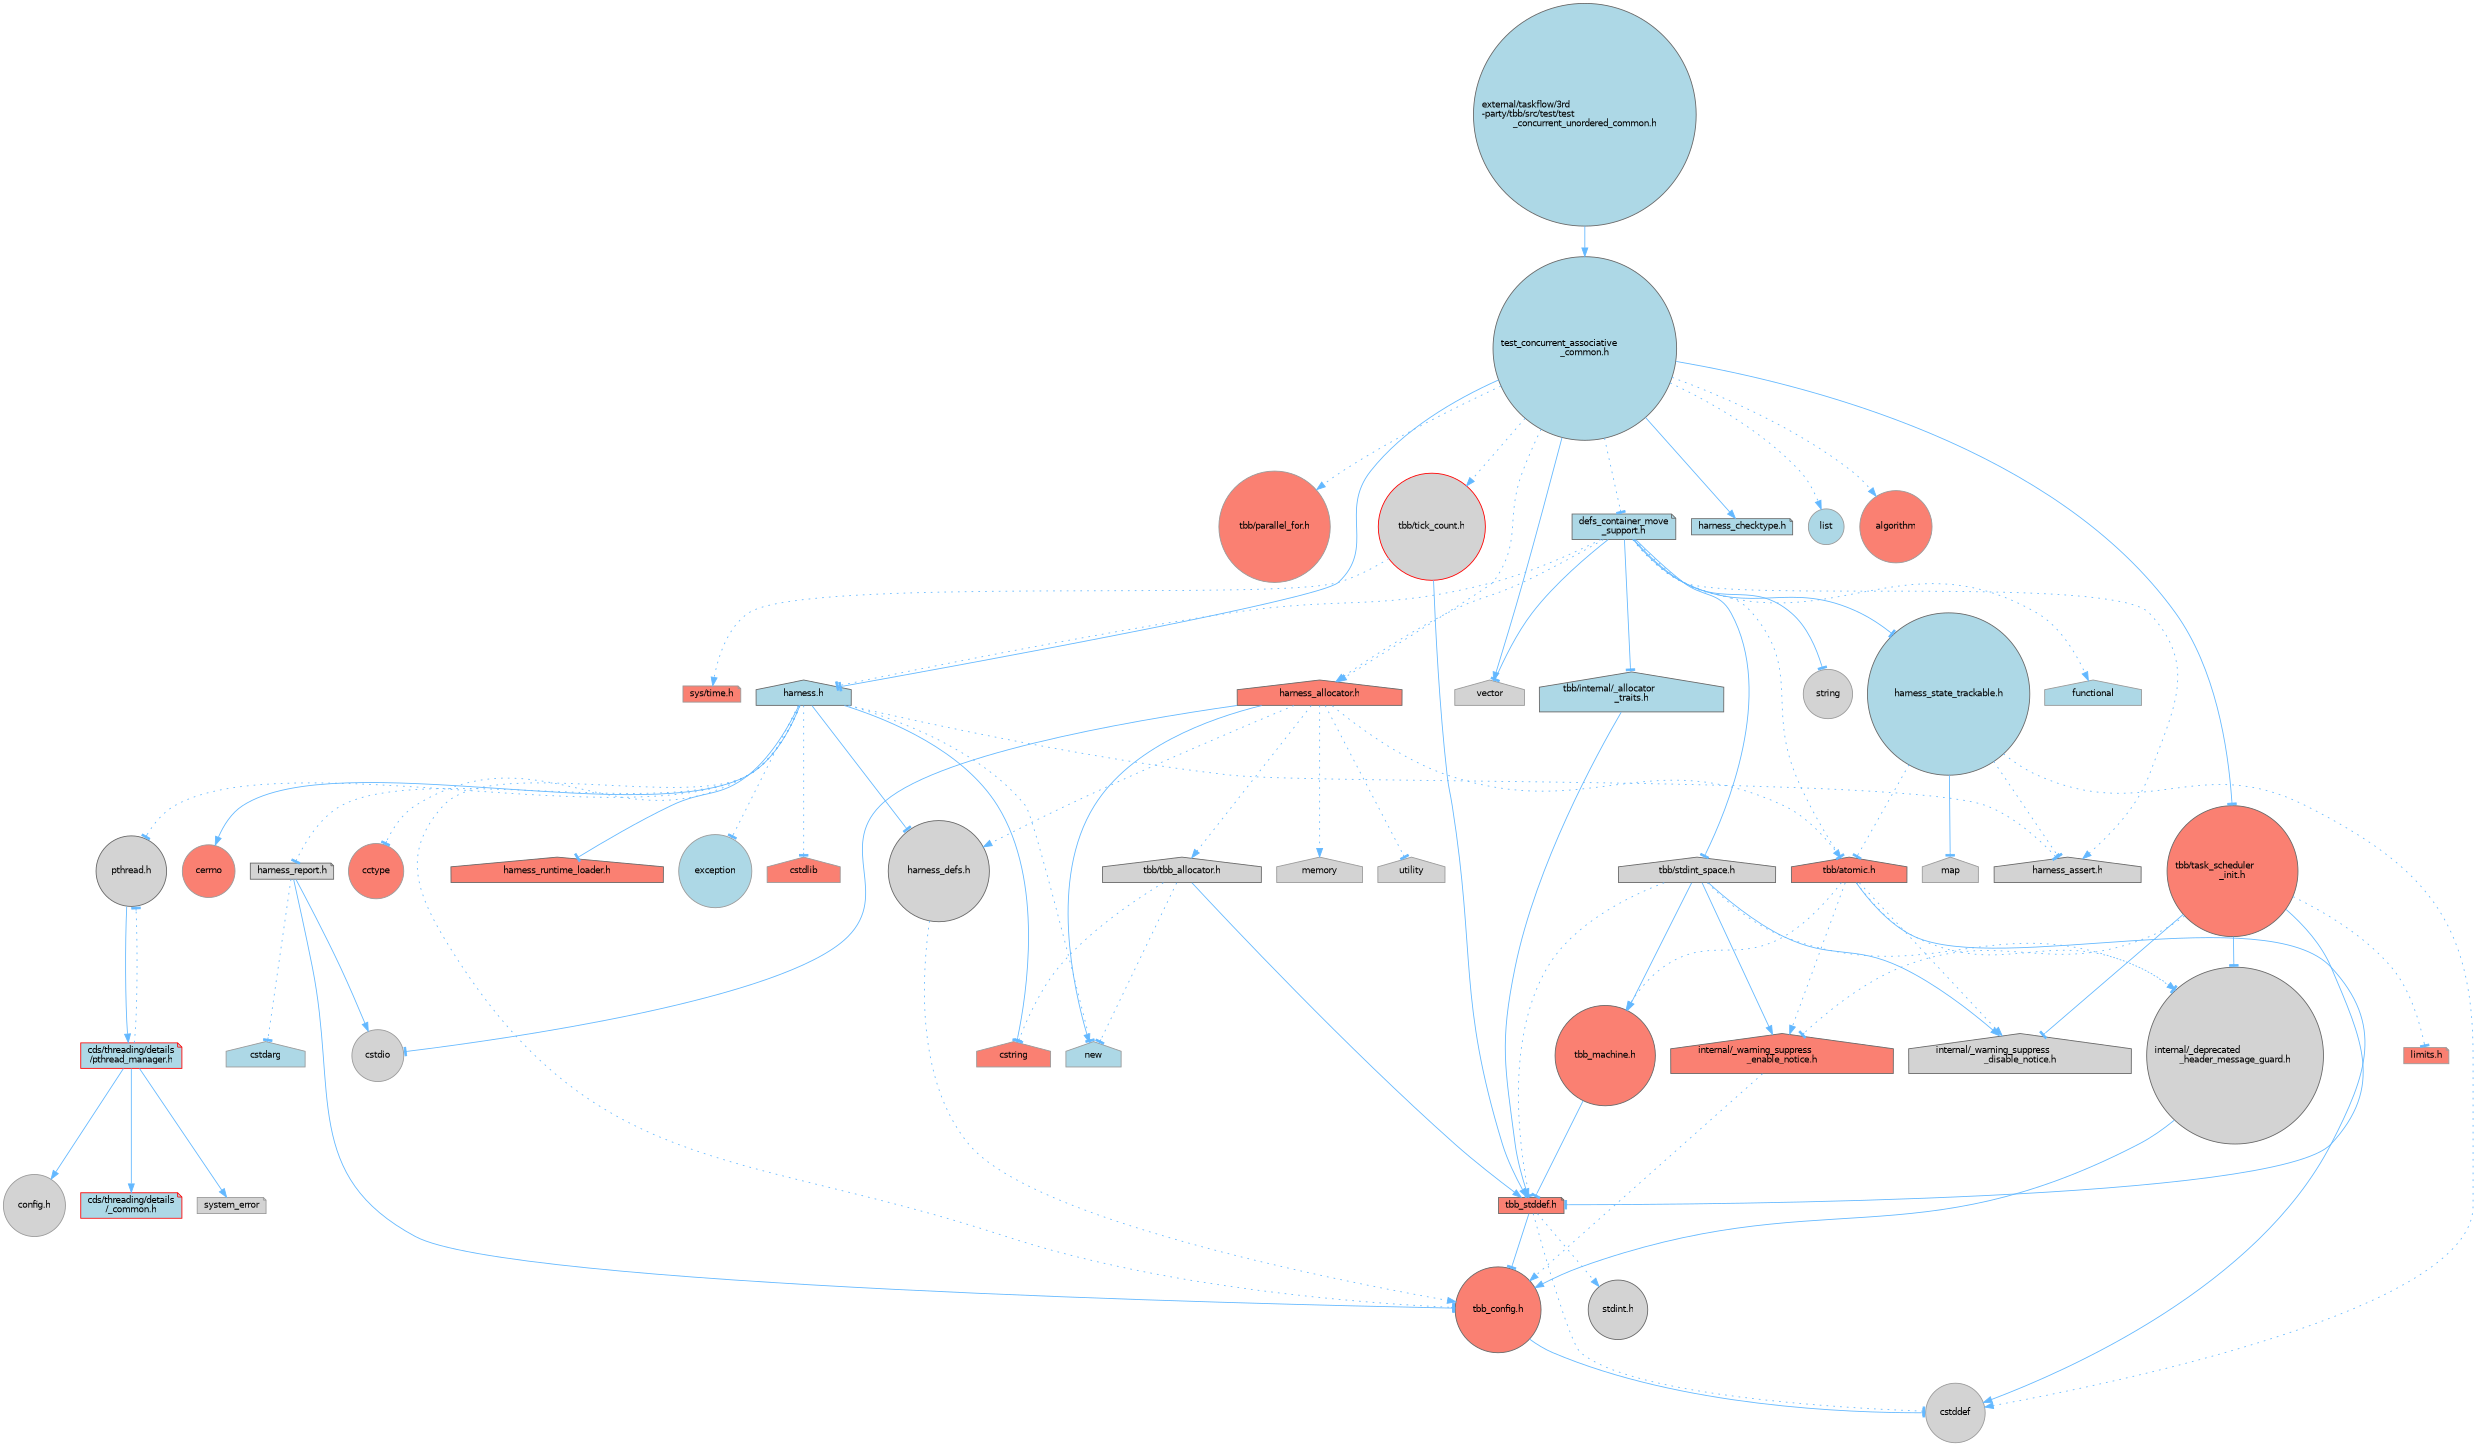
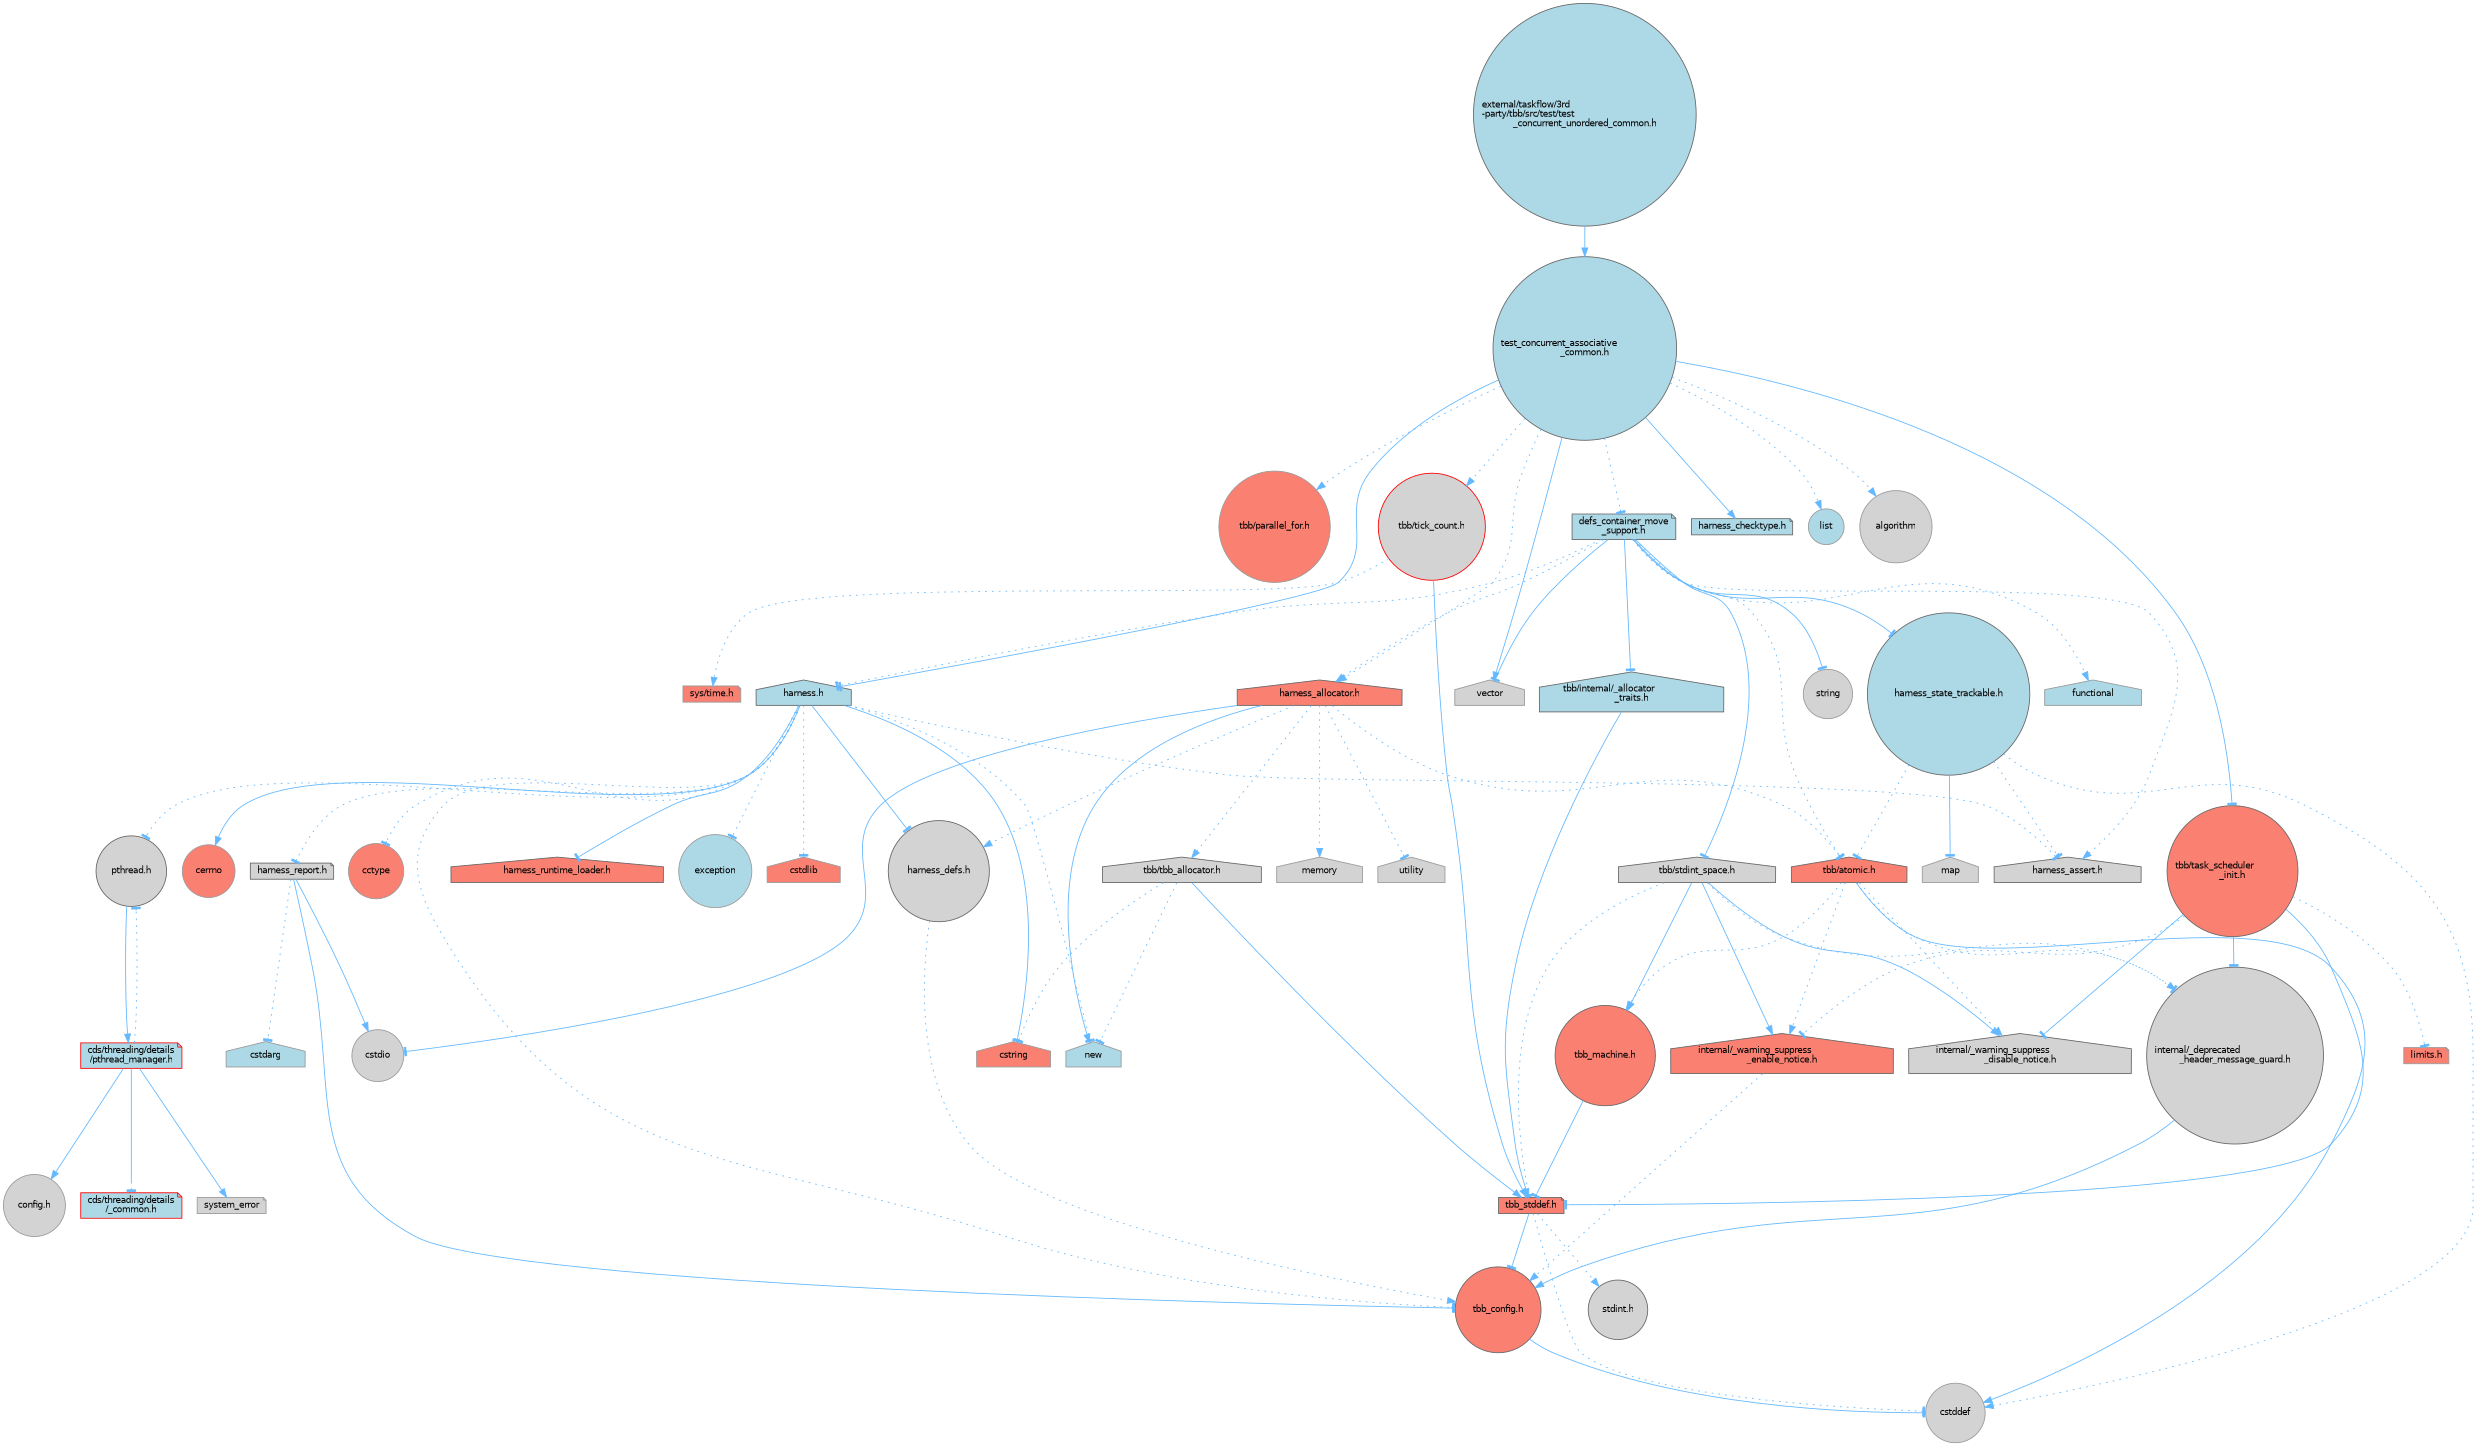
(1896, 527) -> (1896, 527)
(1586, 788) -> (1586, 788)
(131, 1126) -> (131, 1126)
